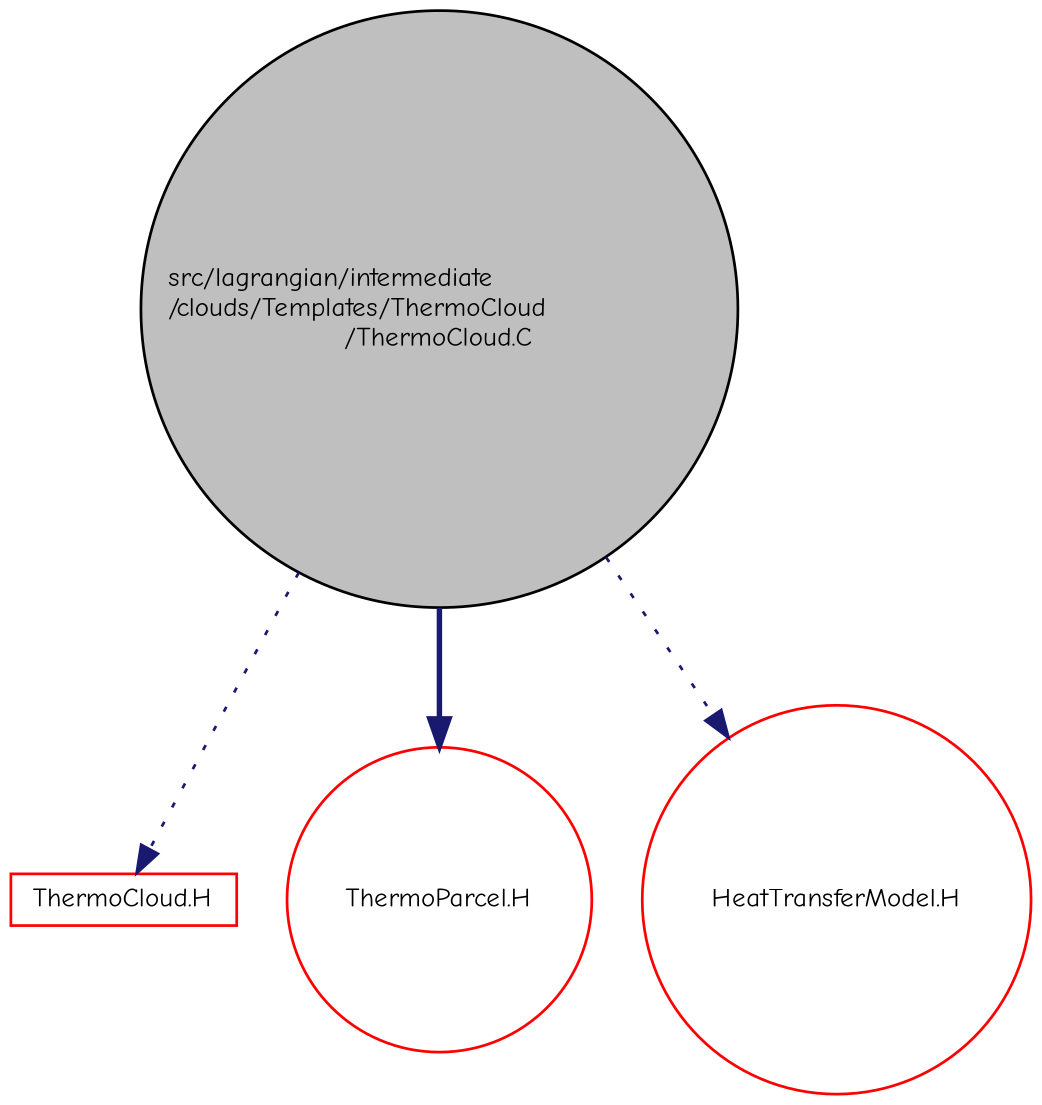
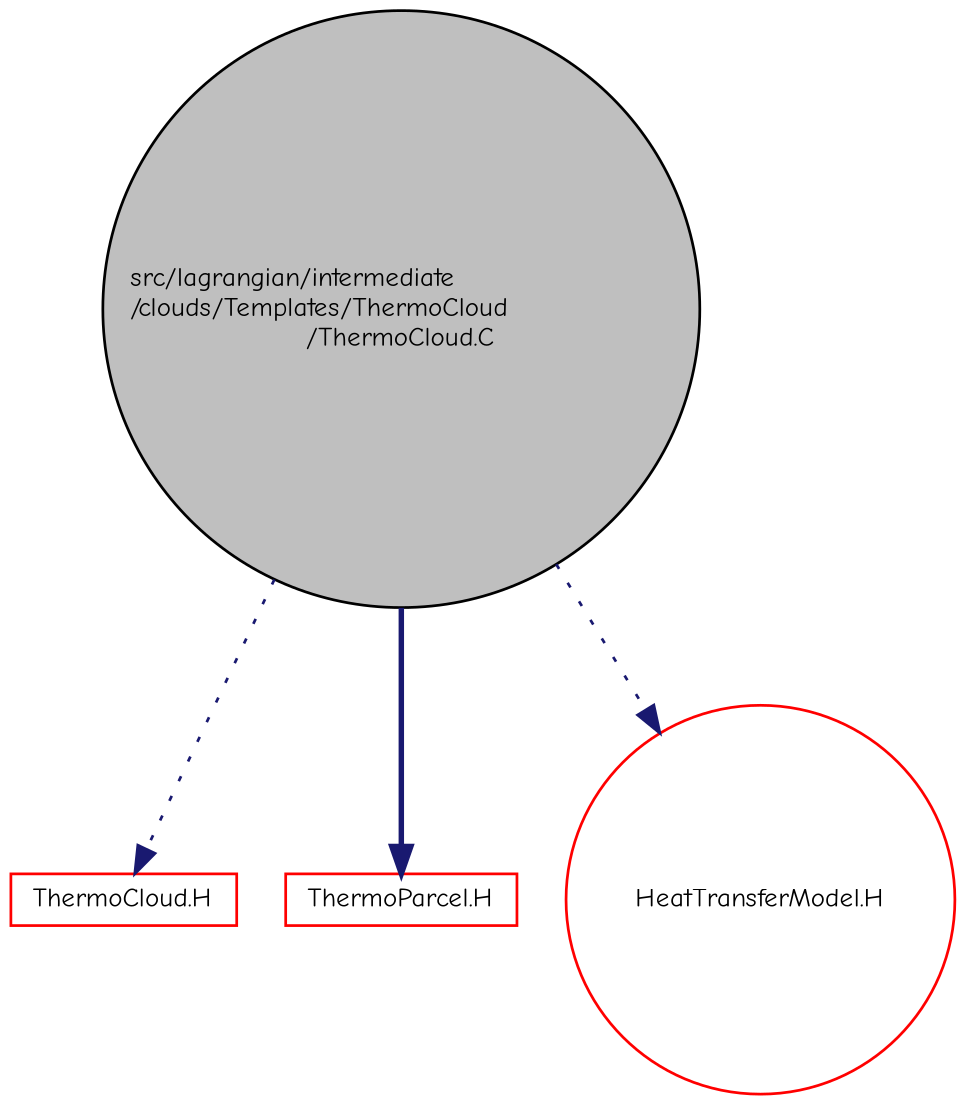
(439, 900) -> (401, 900)
